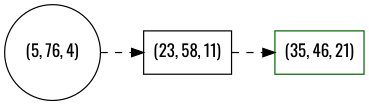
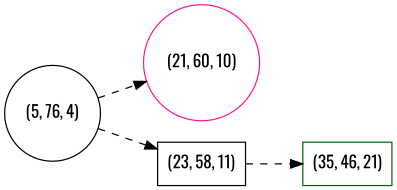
none -> (202, 63)
